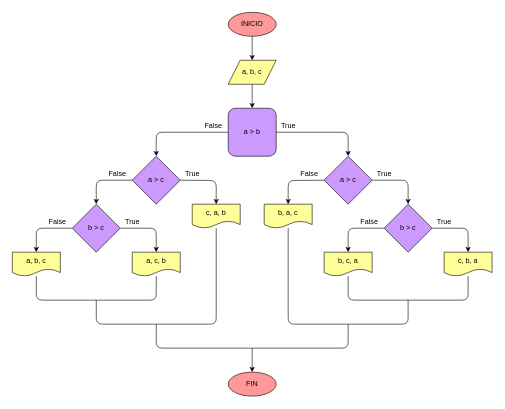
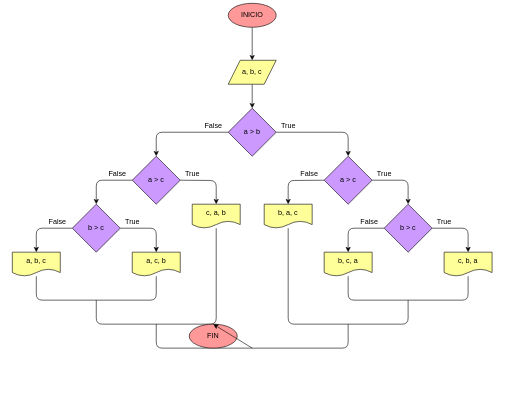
(252, 24) -> (252, 15)
(252, 132) -> (252, 132)
(252, 384) -> (213, 336)
